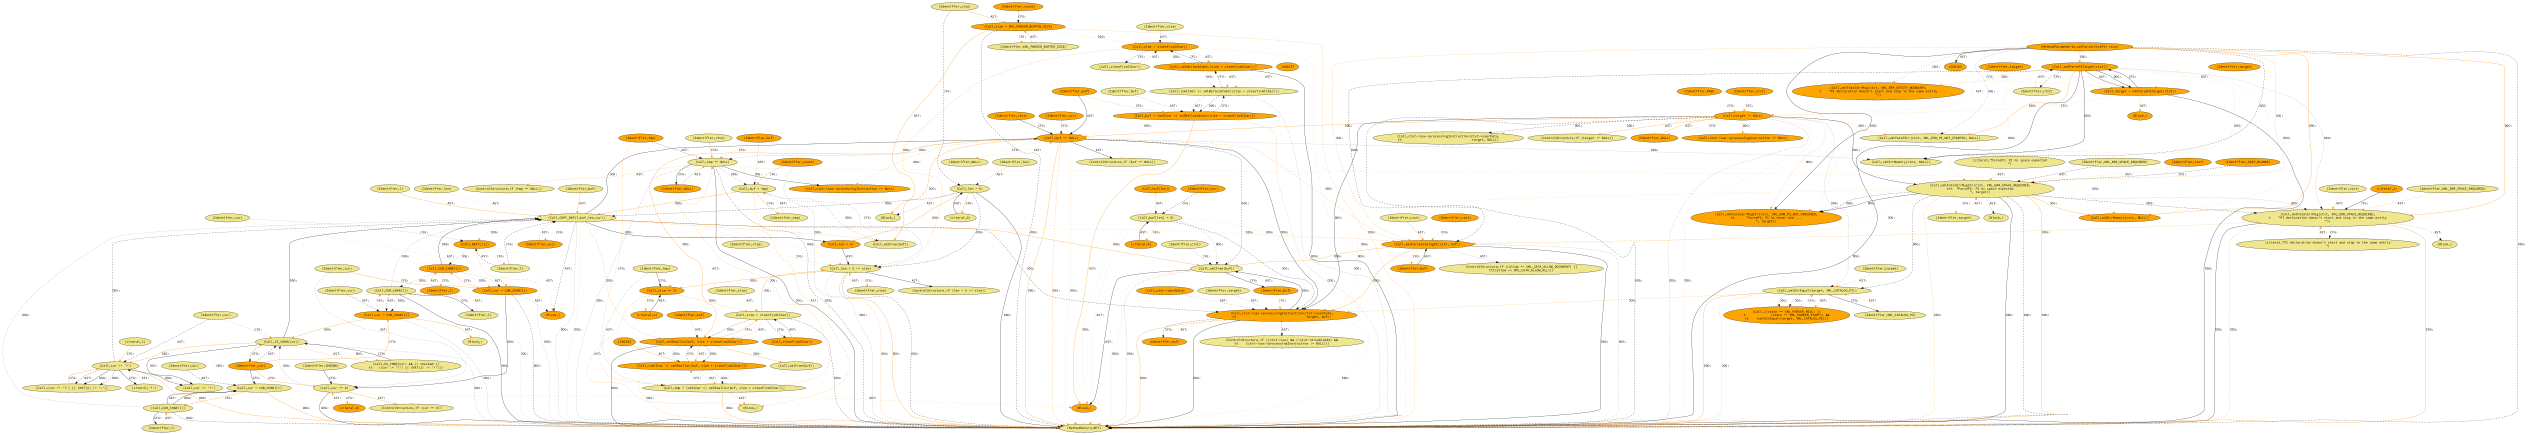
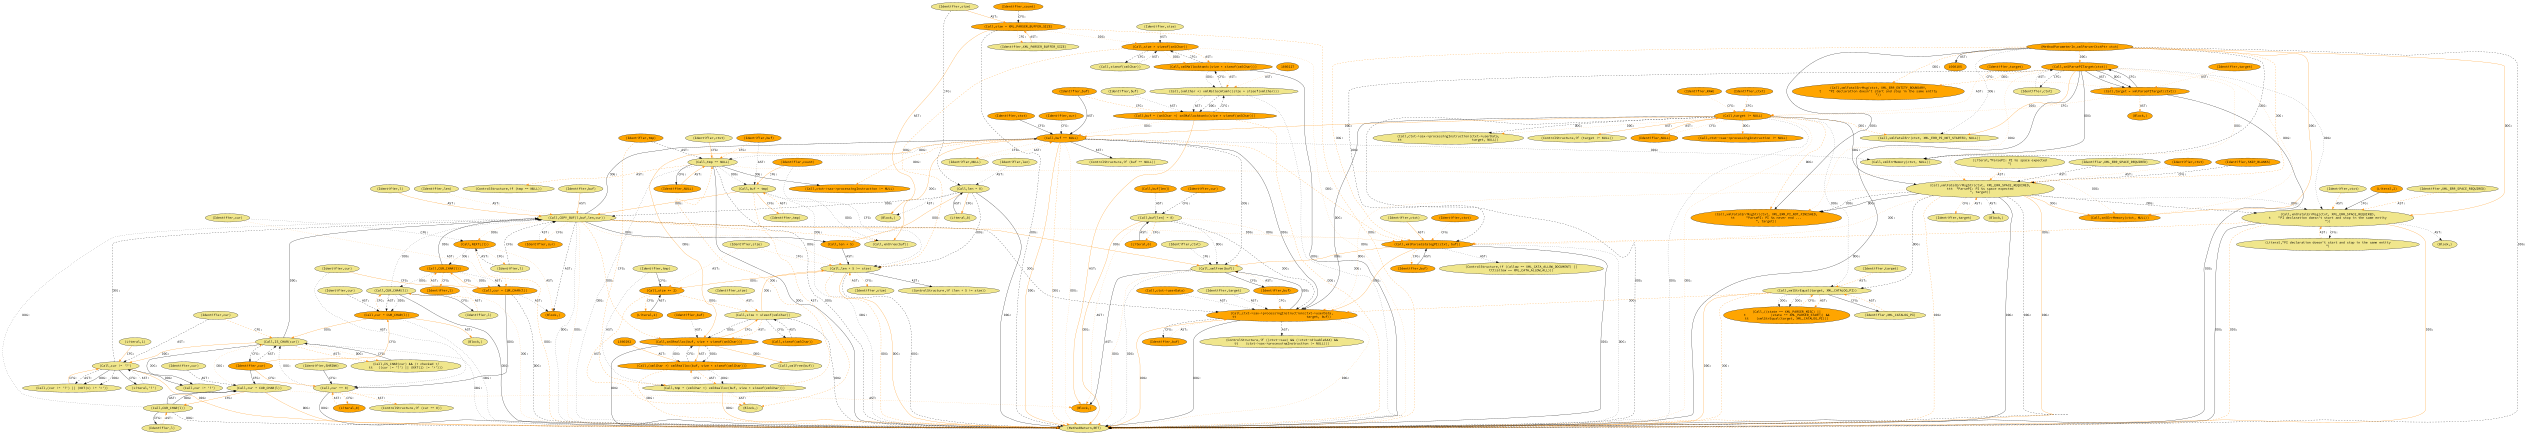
(1085, 315) -> (1085, 315)
(371, 398) -> (371, 398)
